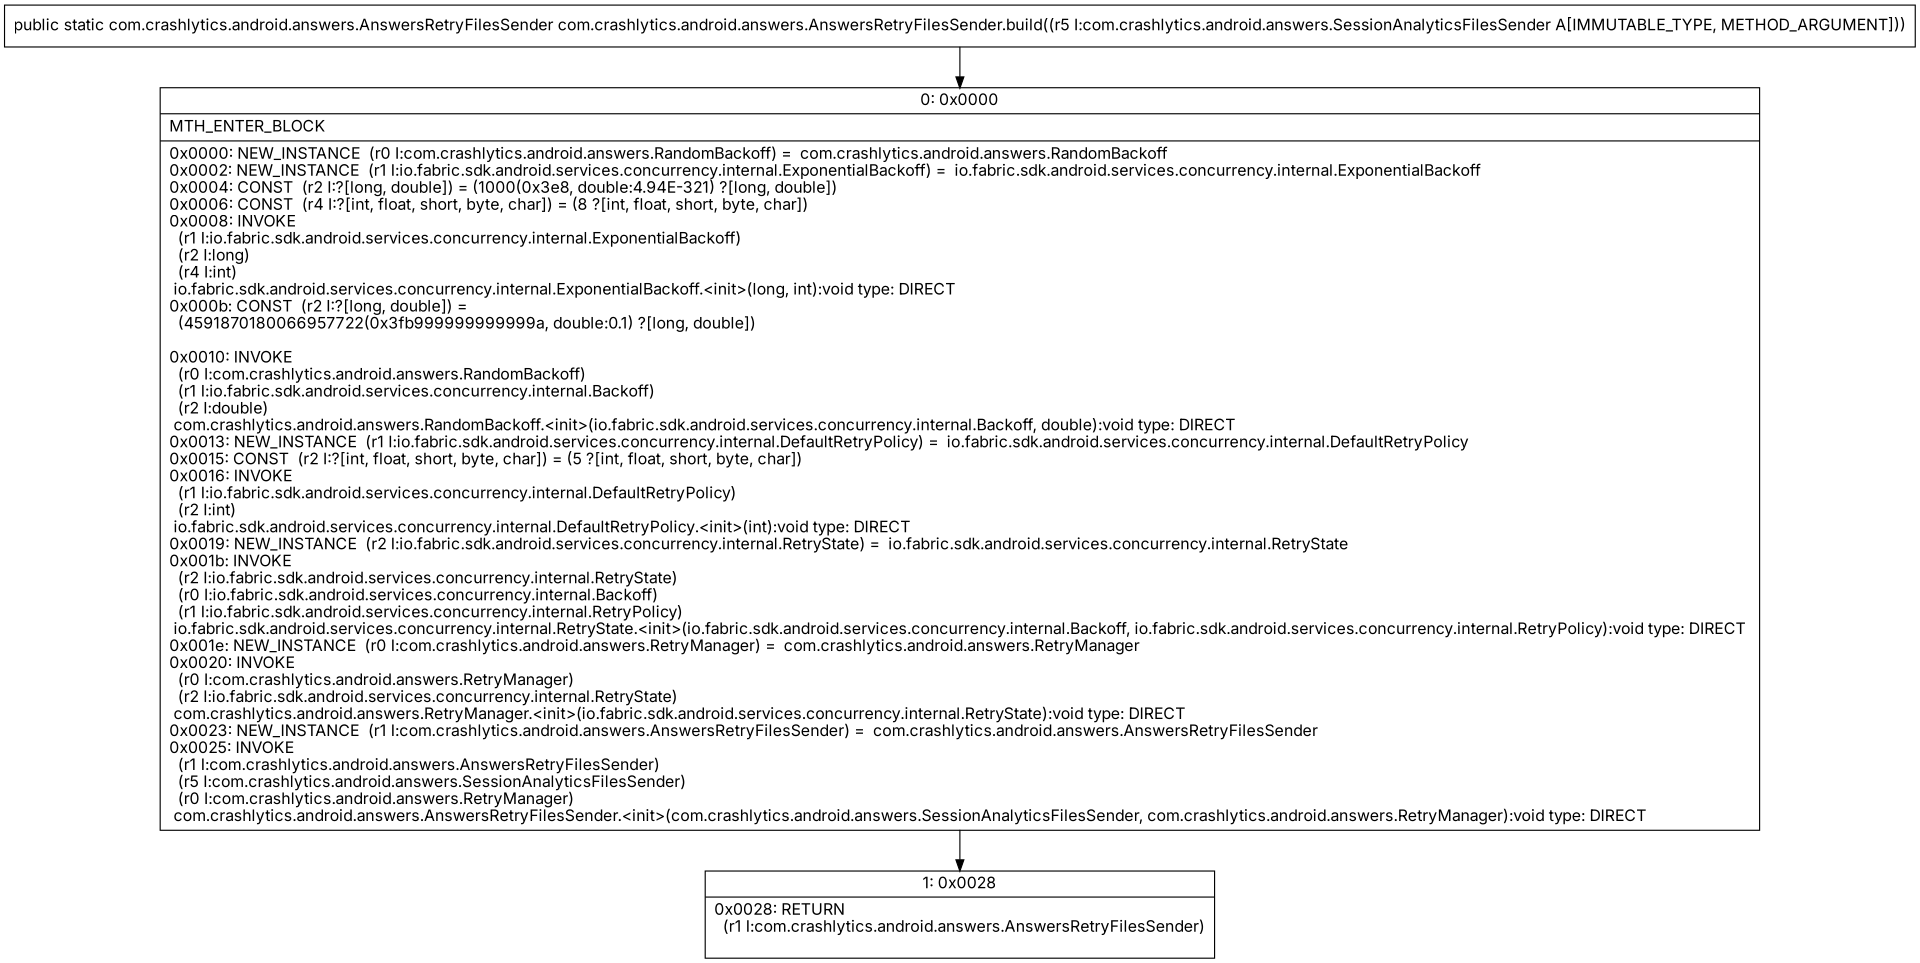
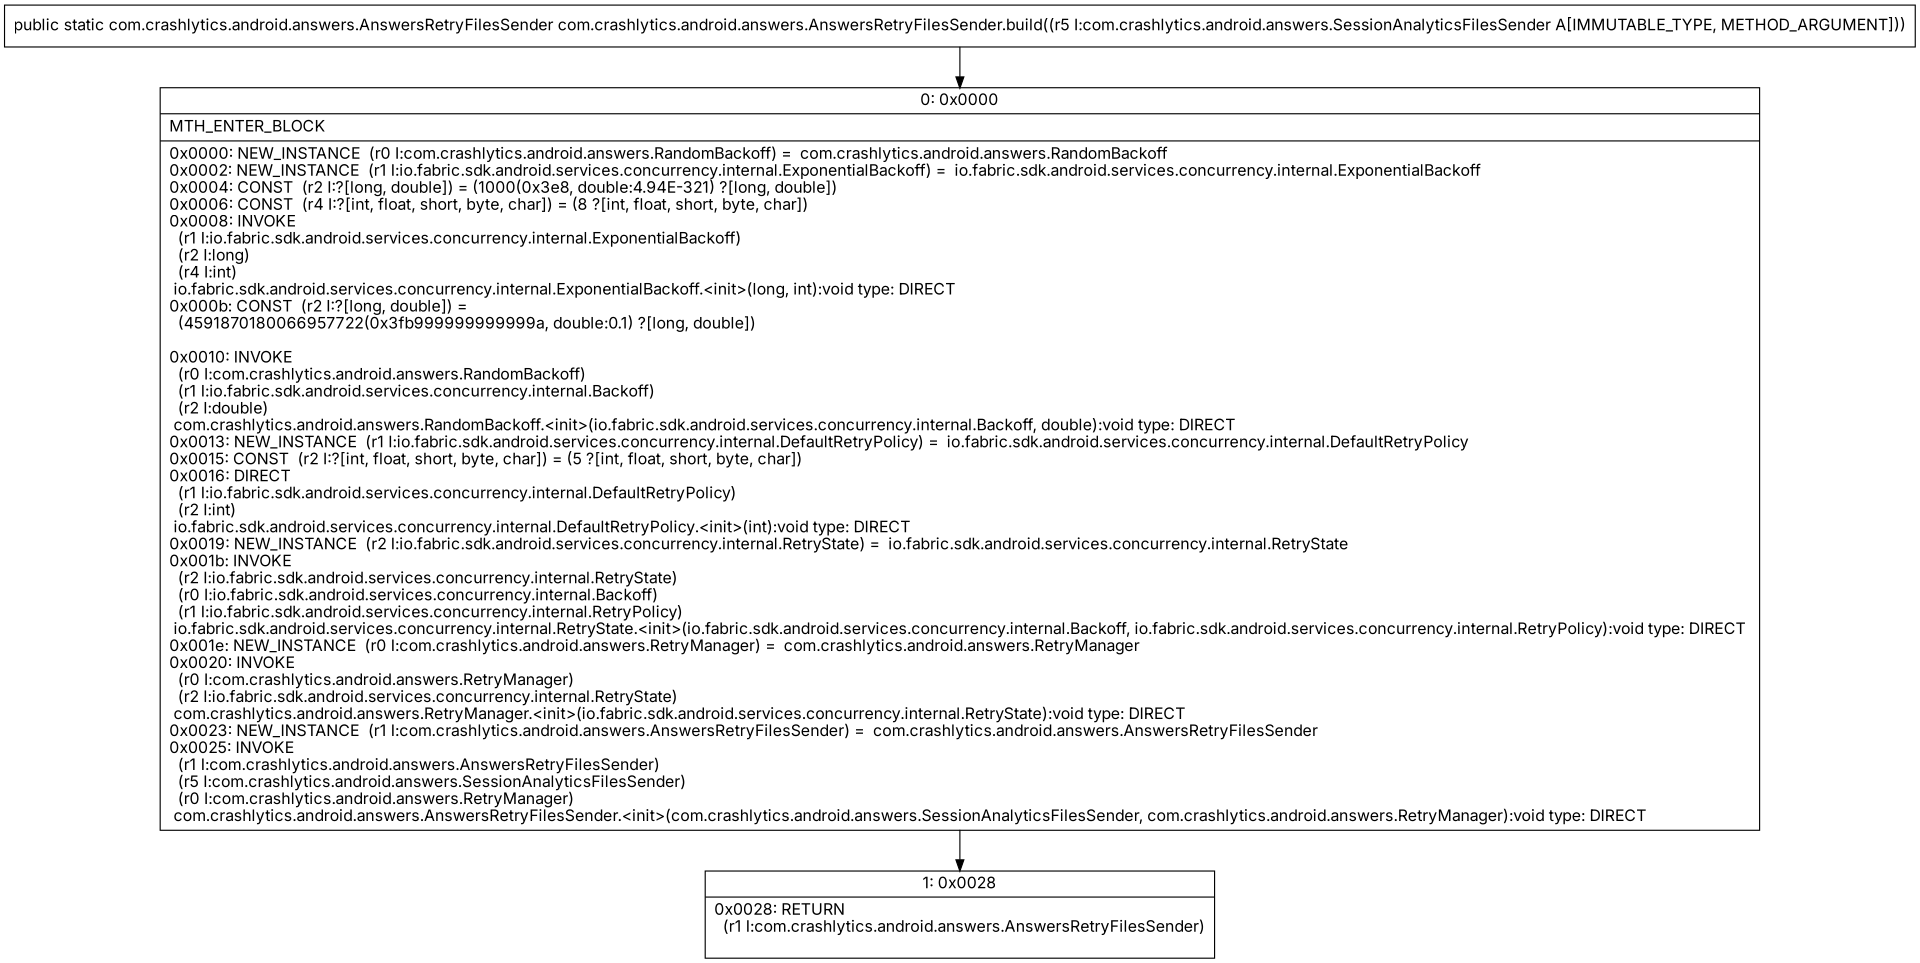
(235, 477) -> (234, 477)
